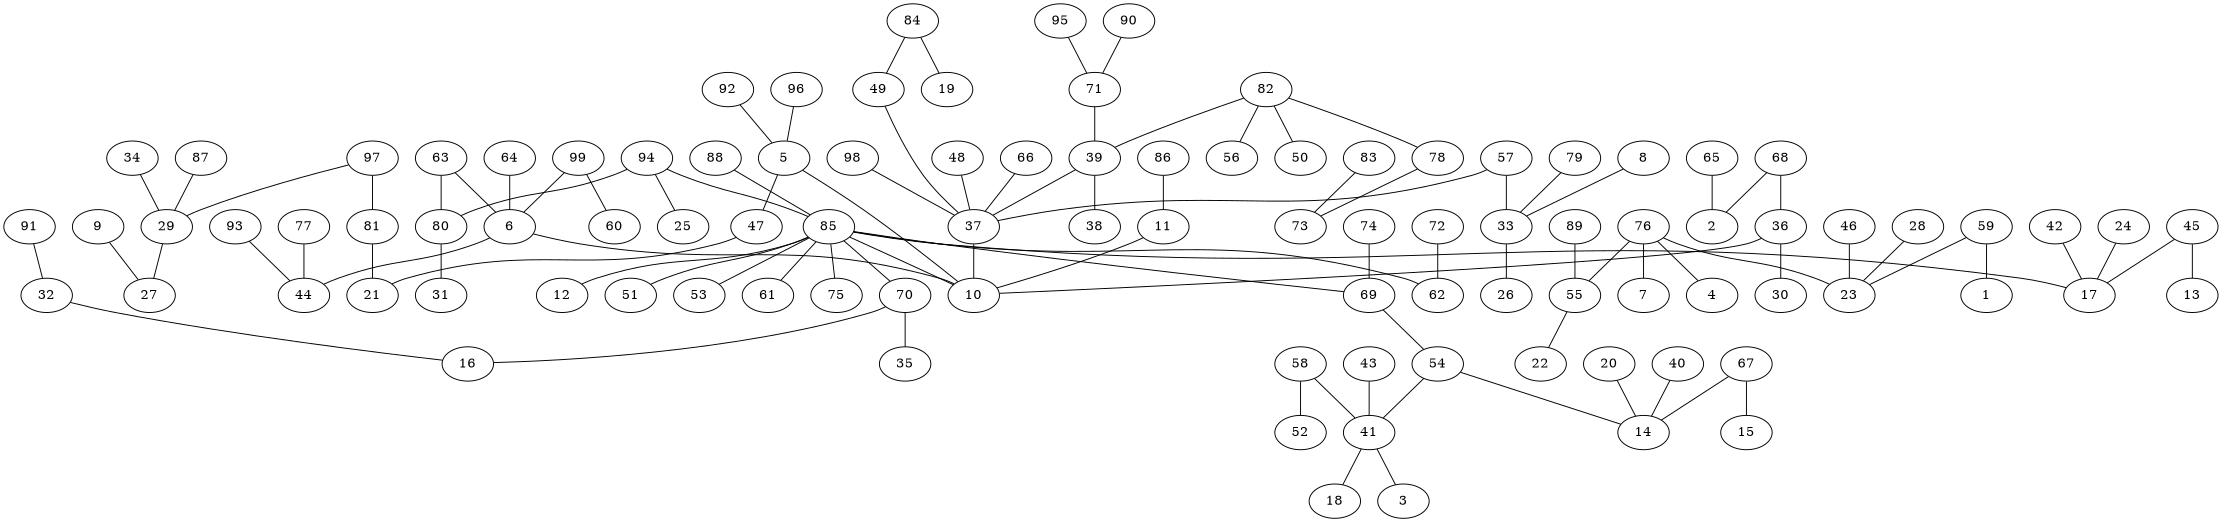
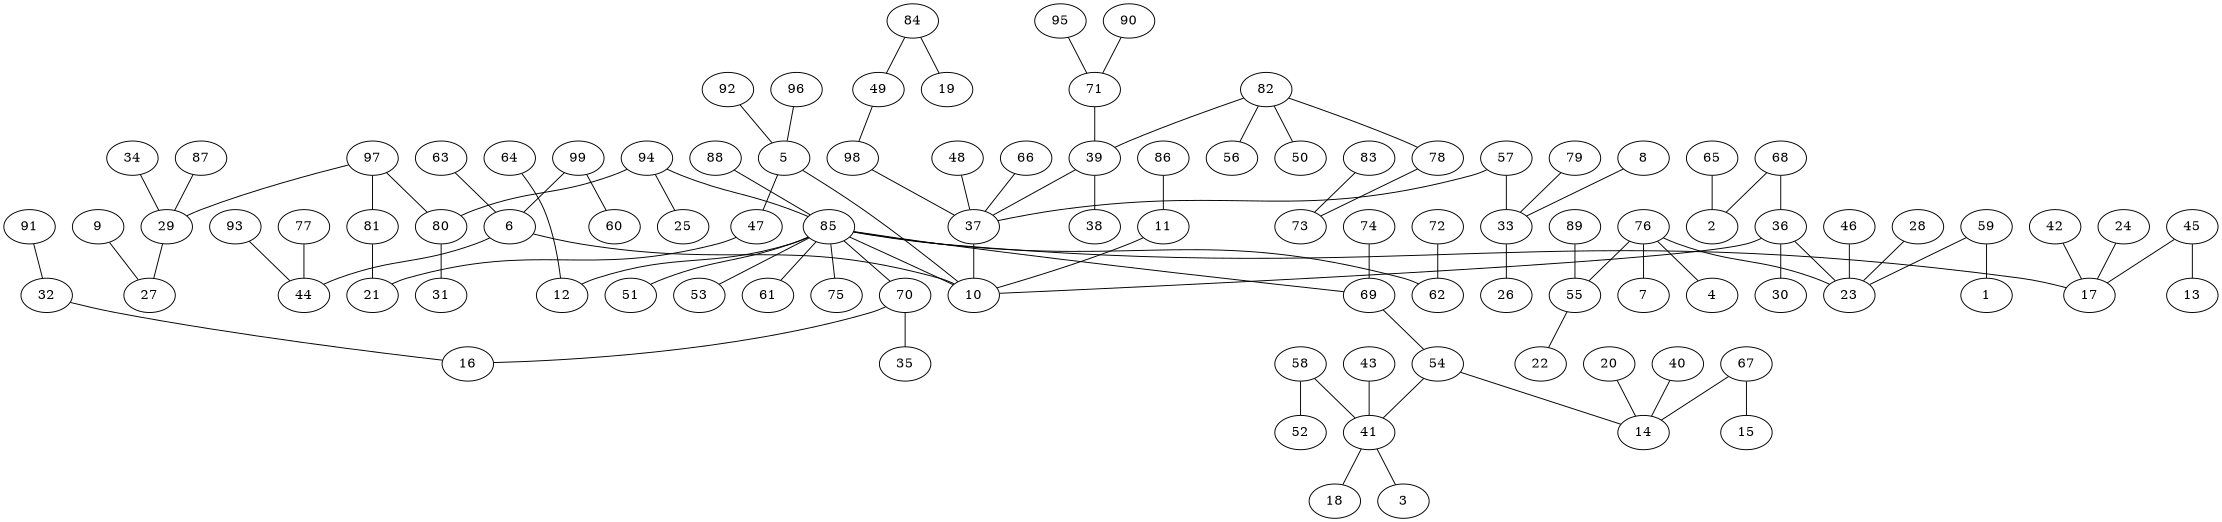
(915, 164) -> (866, 124)
(441, 193) -> (407, 192)
(510, 193) -> (549, 223)
none -> (1818, 264)
